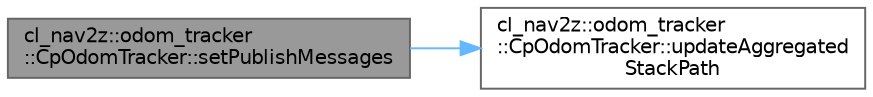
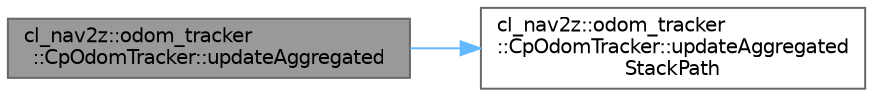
(209, 48) -> (209, 48)
